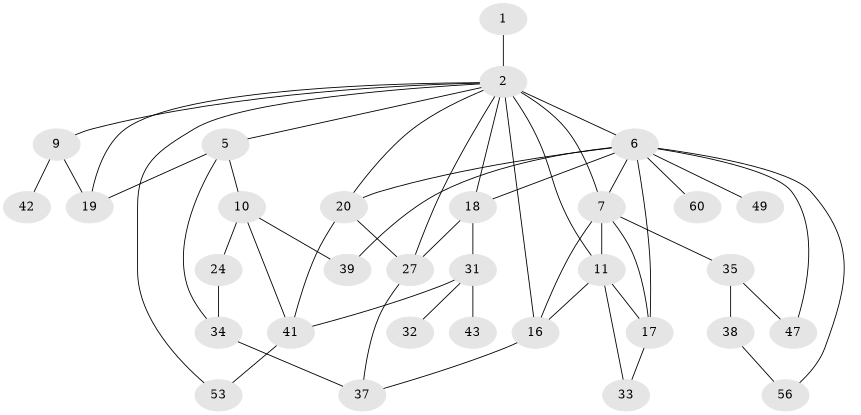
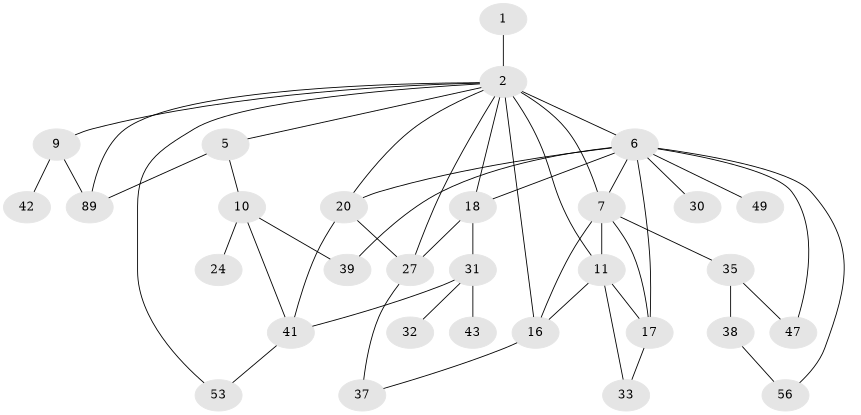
(90, 207) -> (90, 207)
(698, 207) -> (698, 207)
(219, 333) -> none
